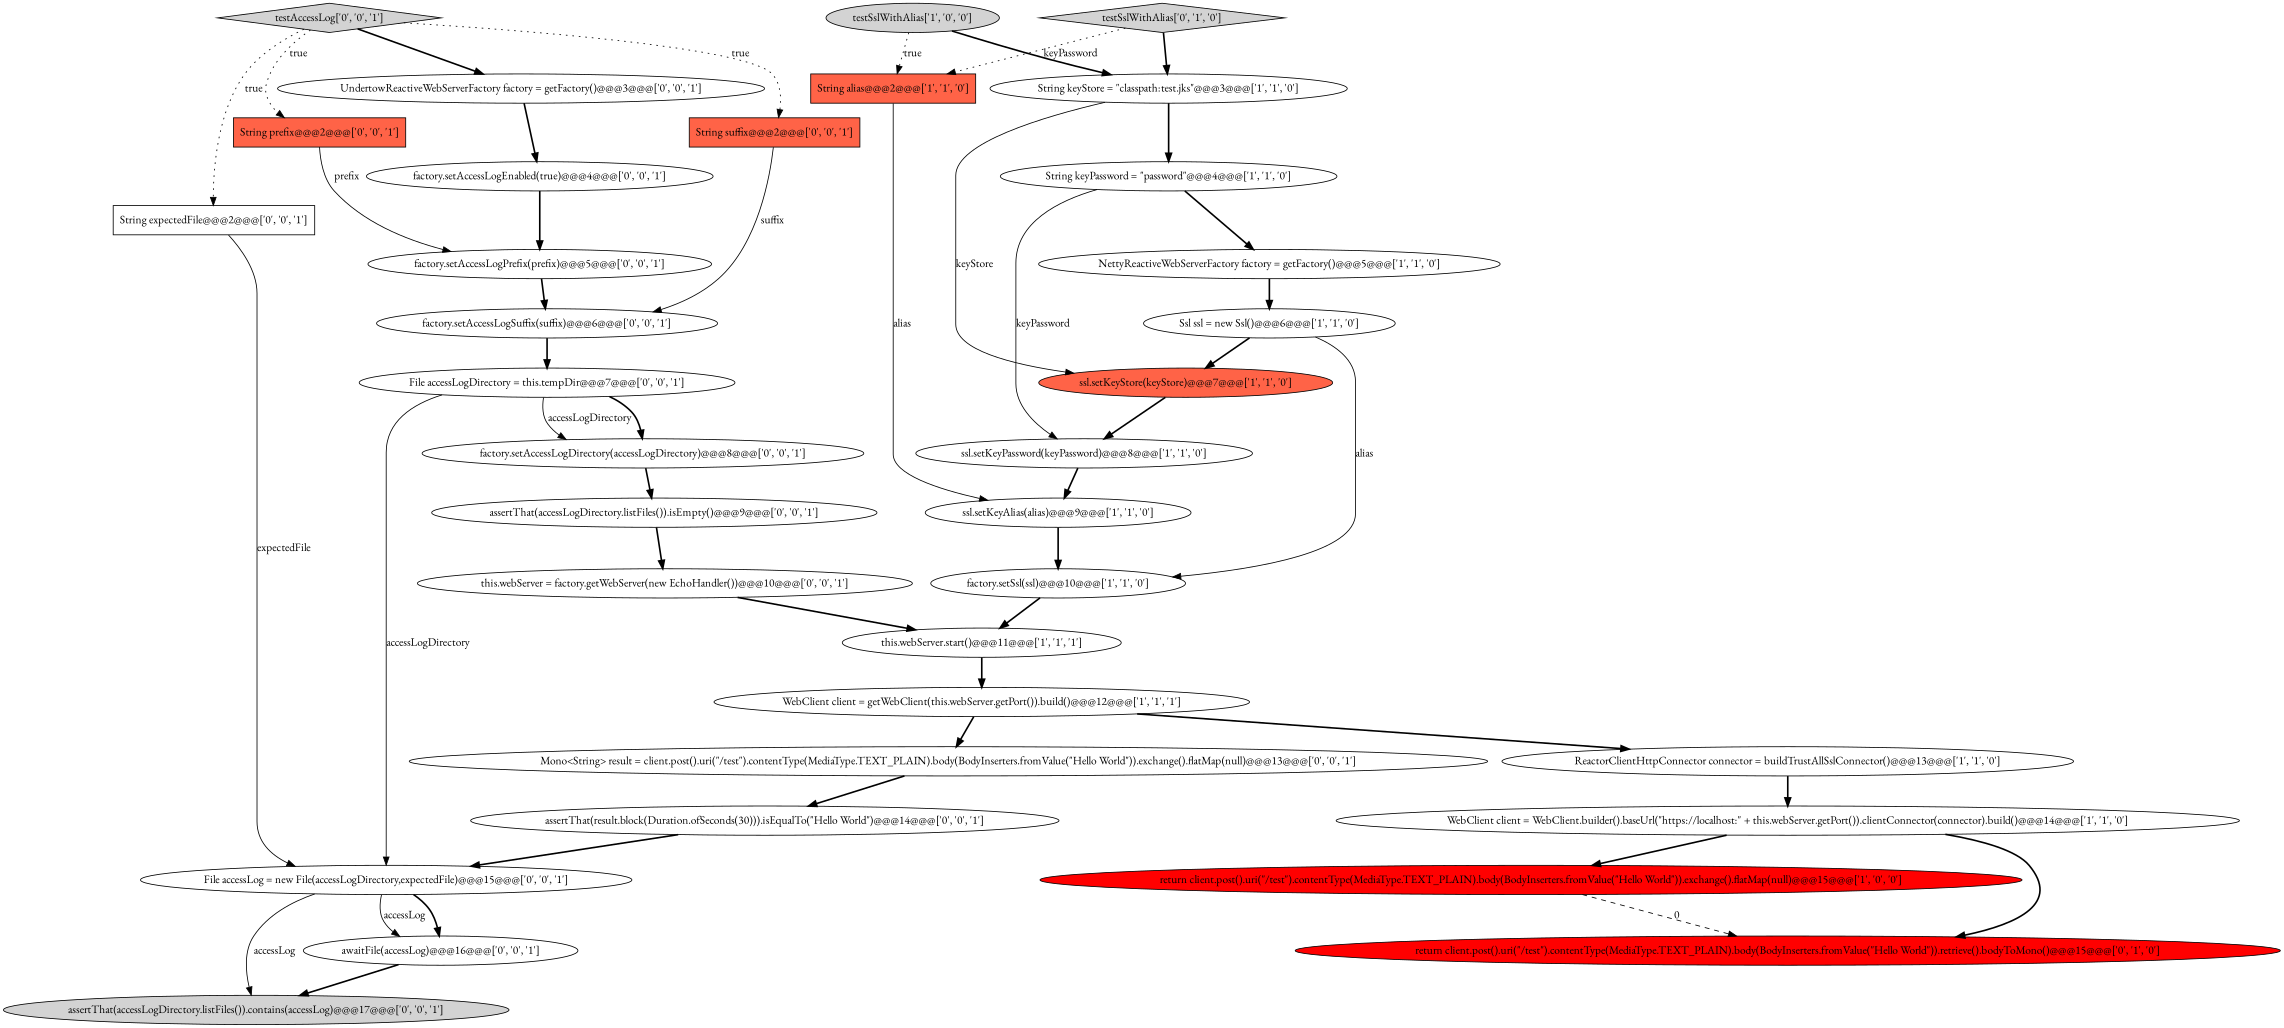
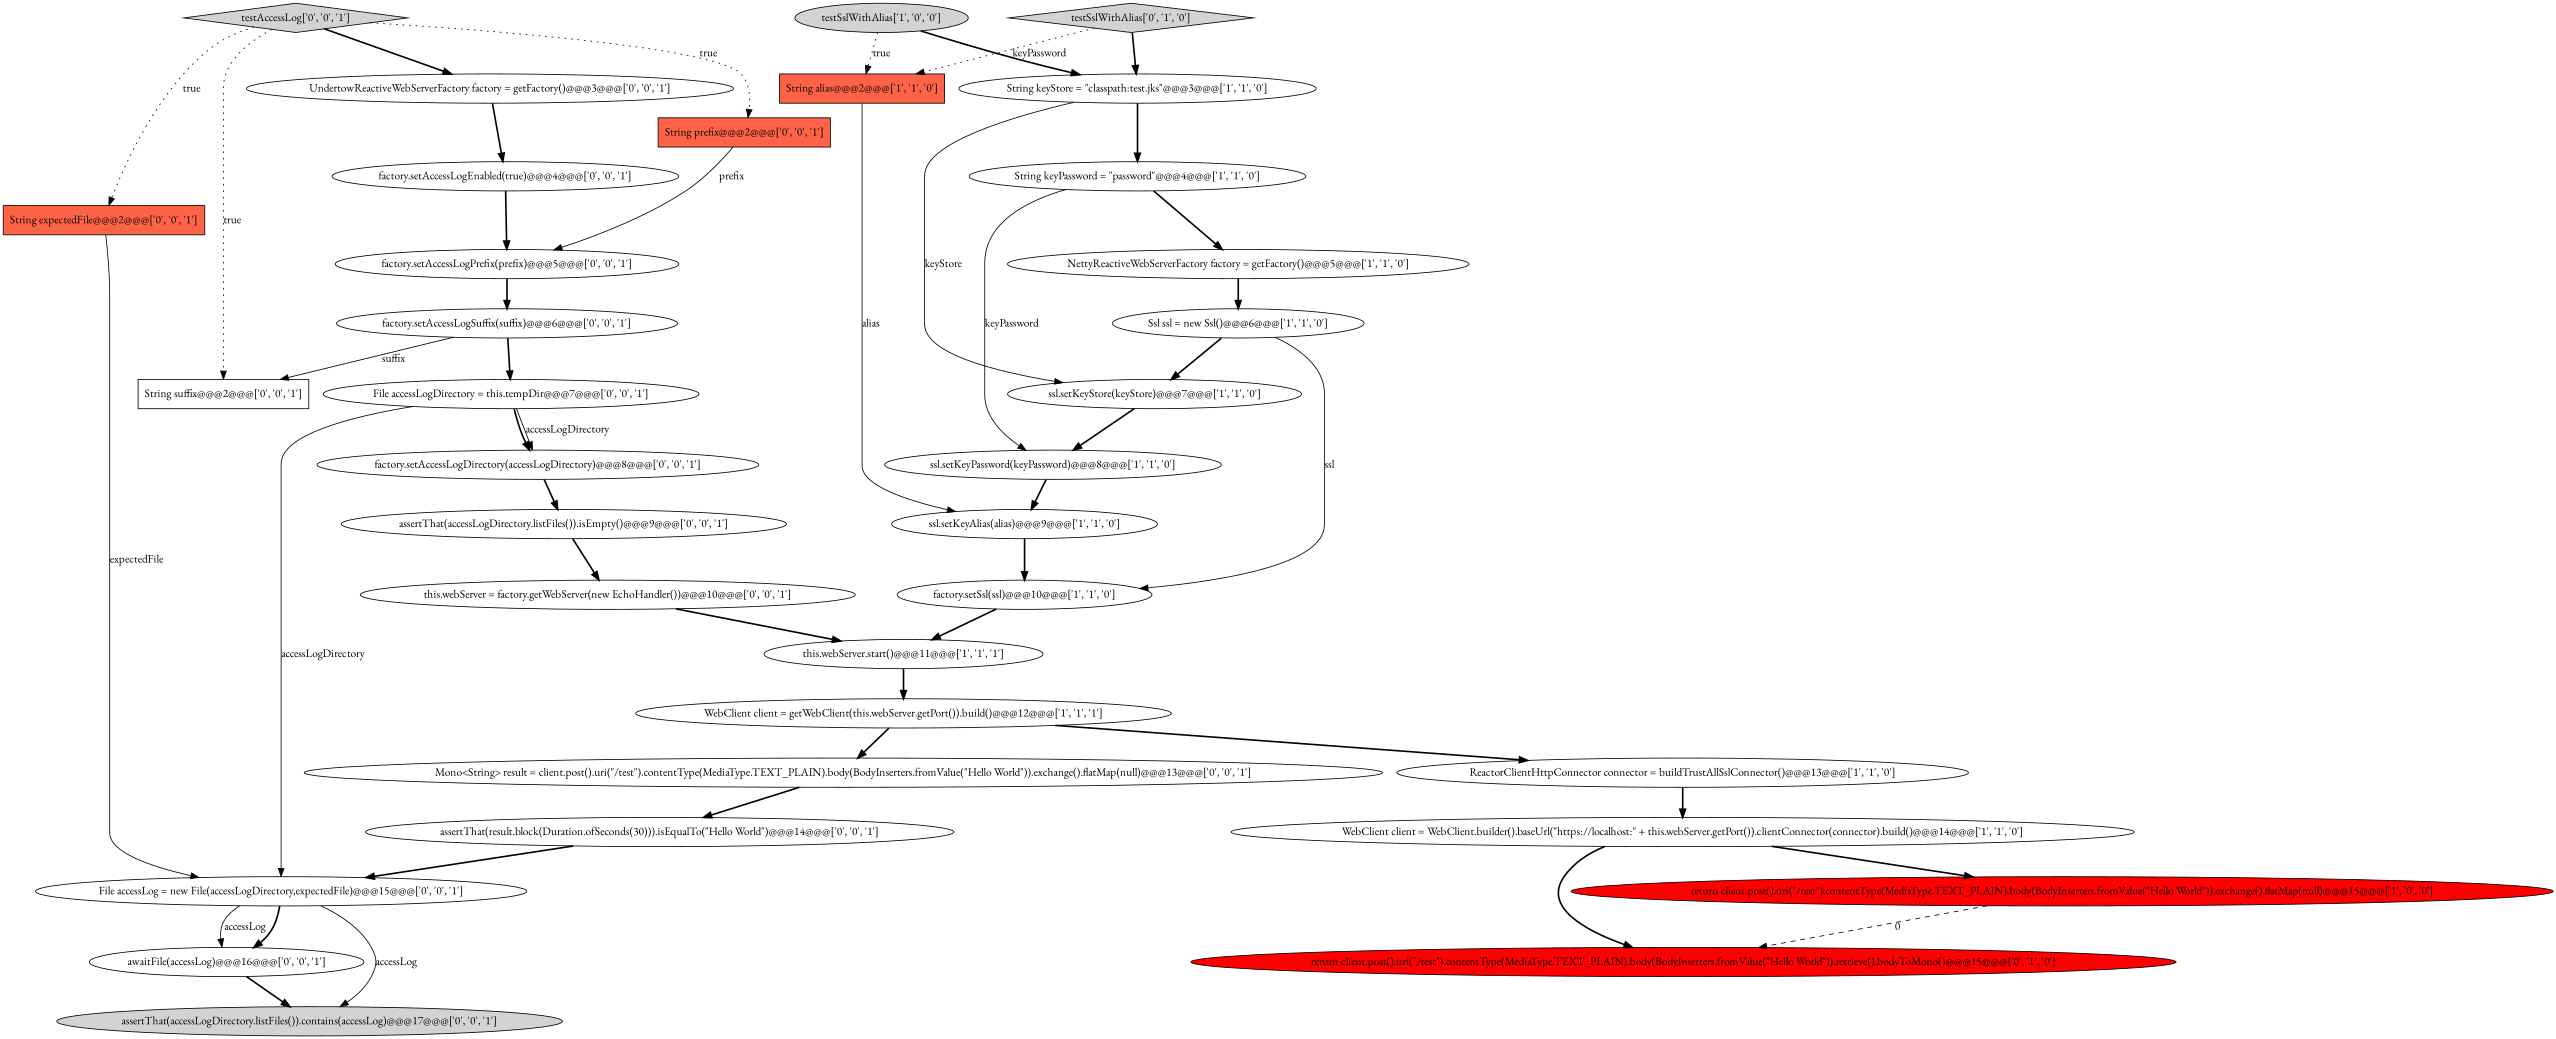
(775, 132) -> (223, 394)
(214, 220) -> (104, 220)
(743, 248) -> (371, 357)
(1186, 383) -> (1155, 394)
(1364, 453) -> (1330, 465)
